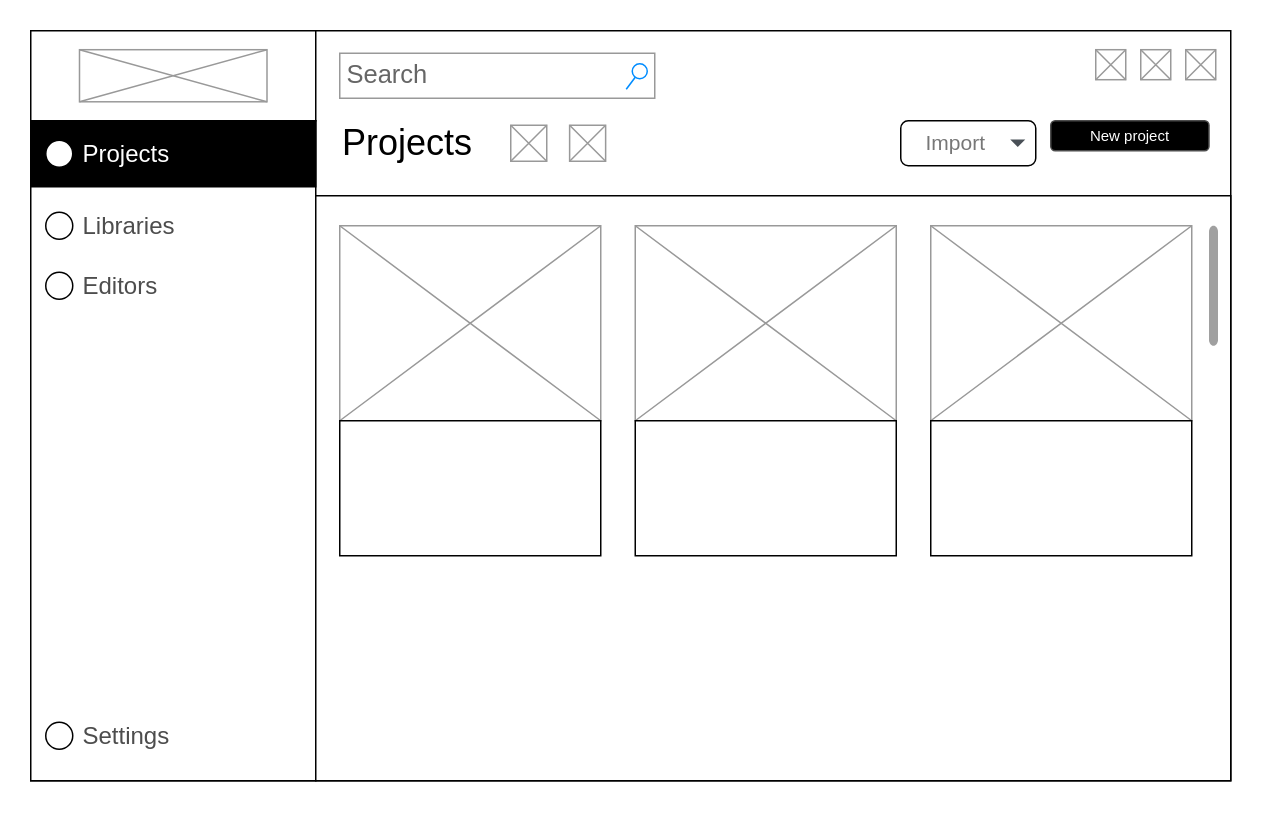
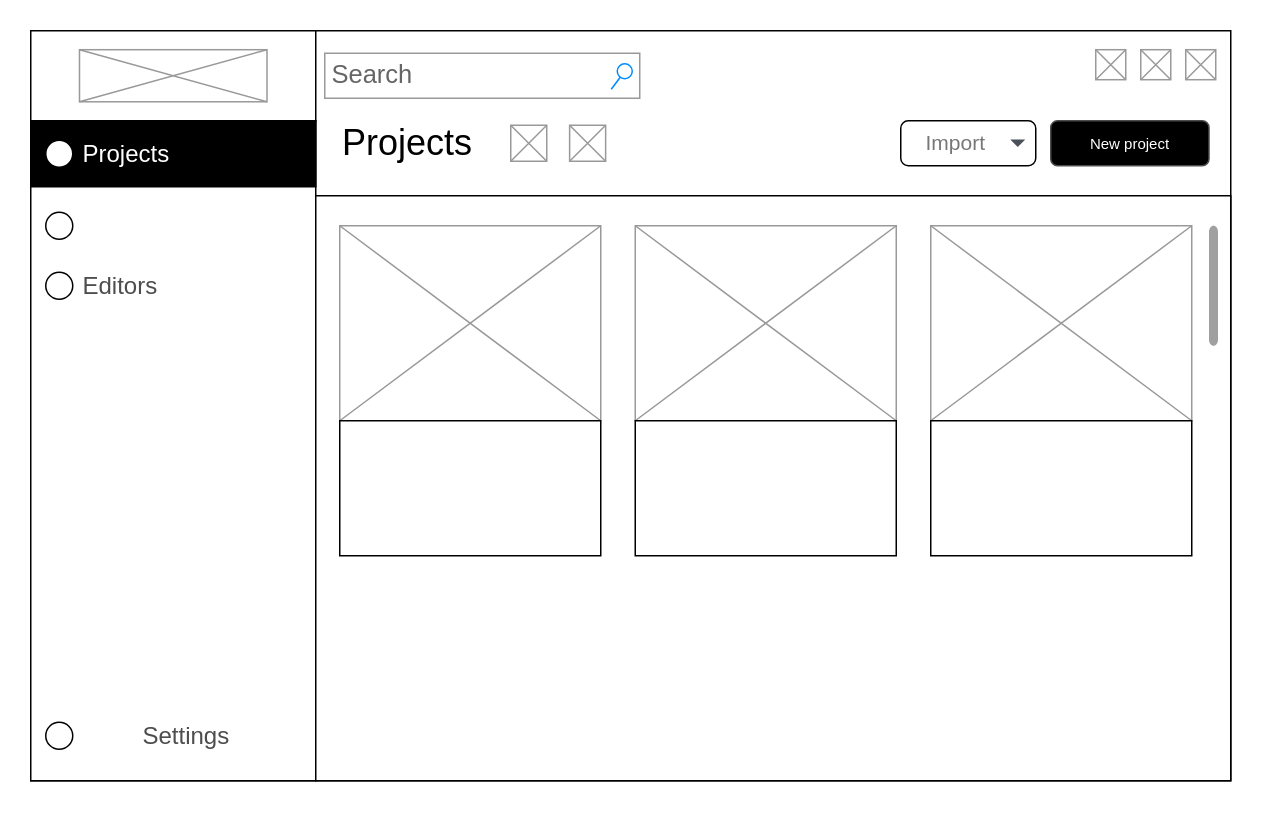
(497, 76) -> (482, 76)
(1130, 136) -> (1130, 143)
(138, 226) -> none
(125, 736) -> (185, 736)
